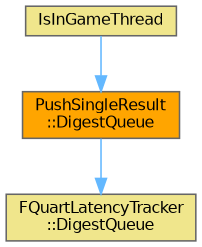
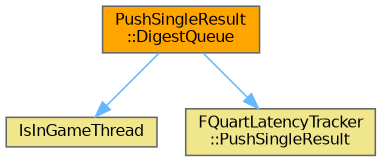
(101, 56) -> (133, 79)
(101, 218) -> (281, 132)
